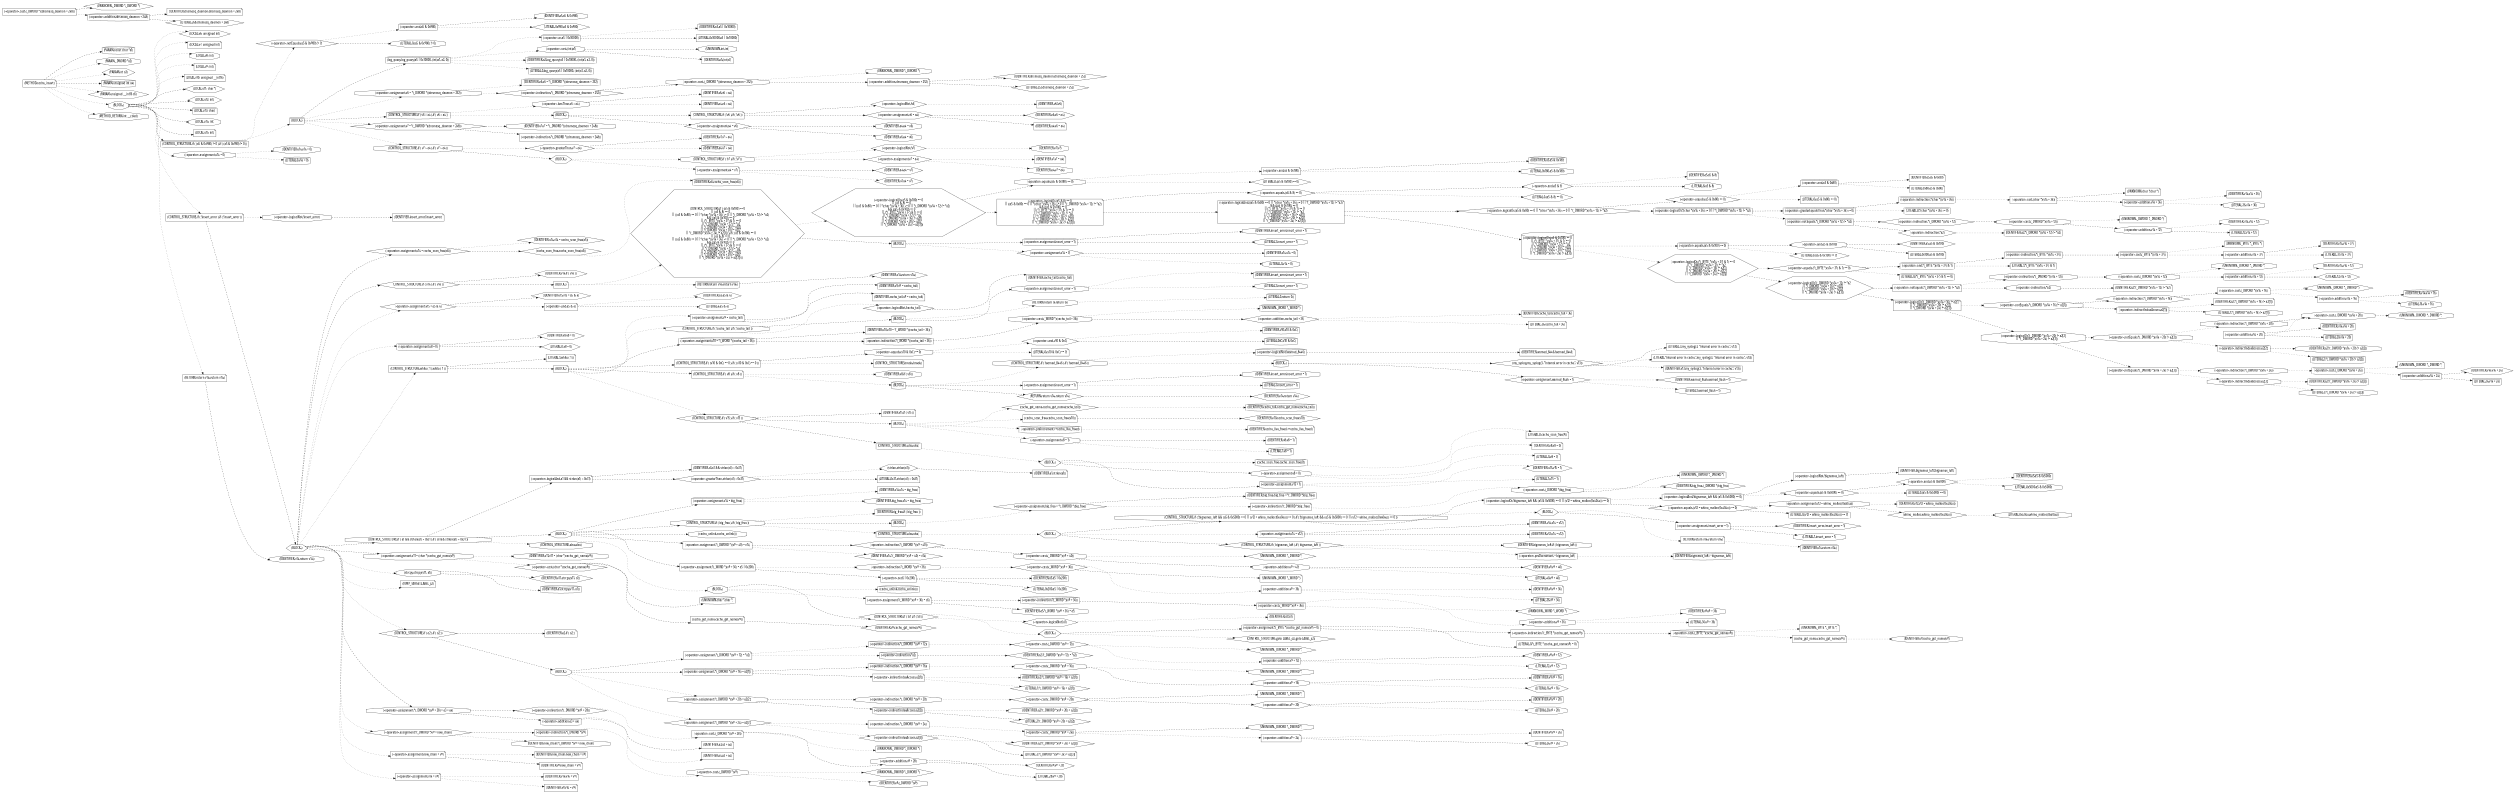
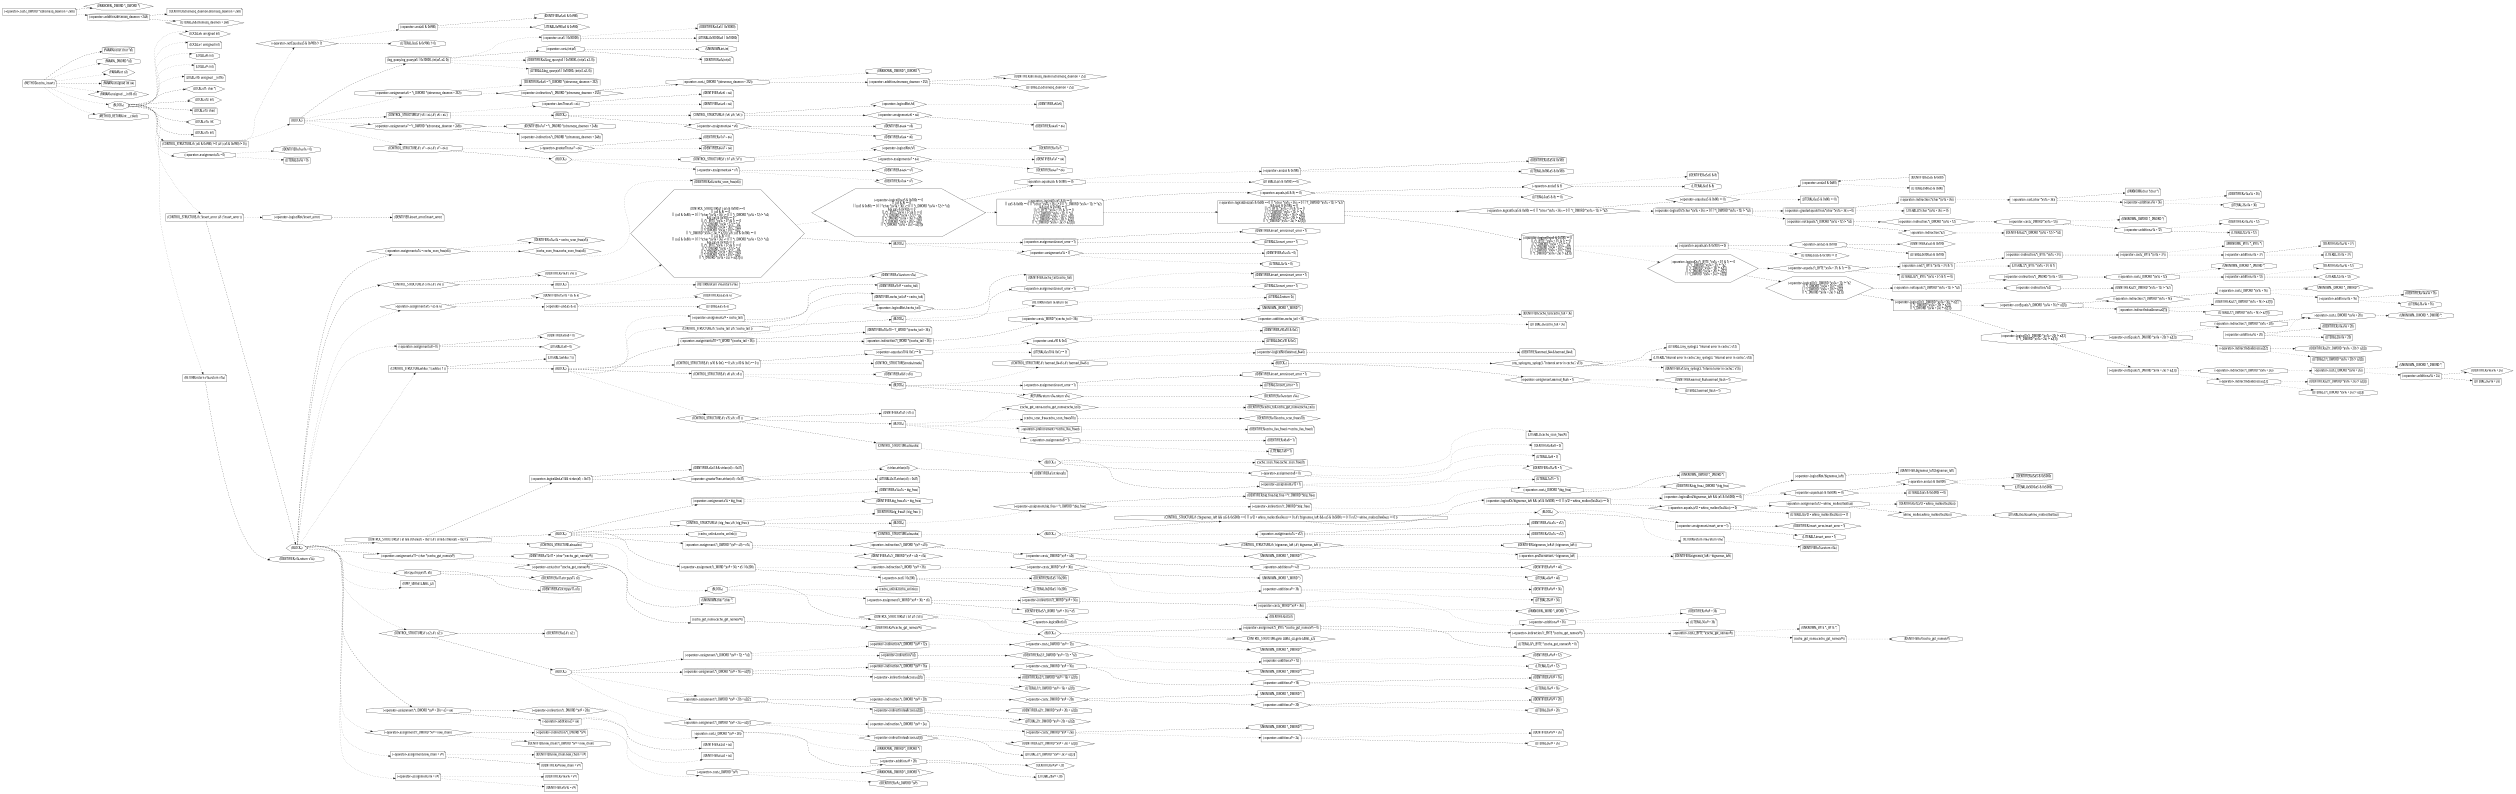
(494, 54) -> (494, 54)
(1050, 115) -> none
(1873, 182) -> (1875, 179)
(1412, 658) -> (1412, 658)
